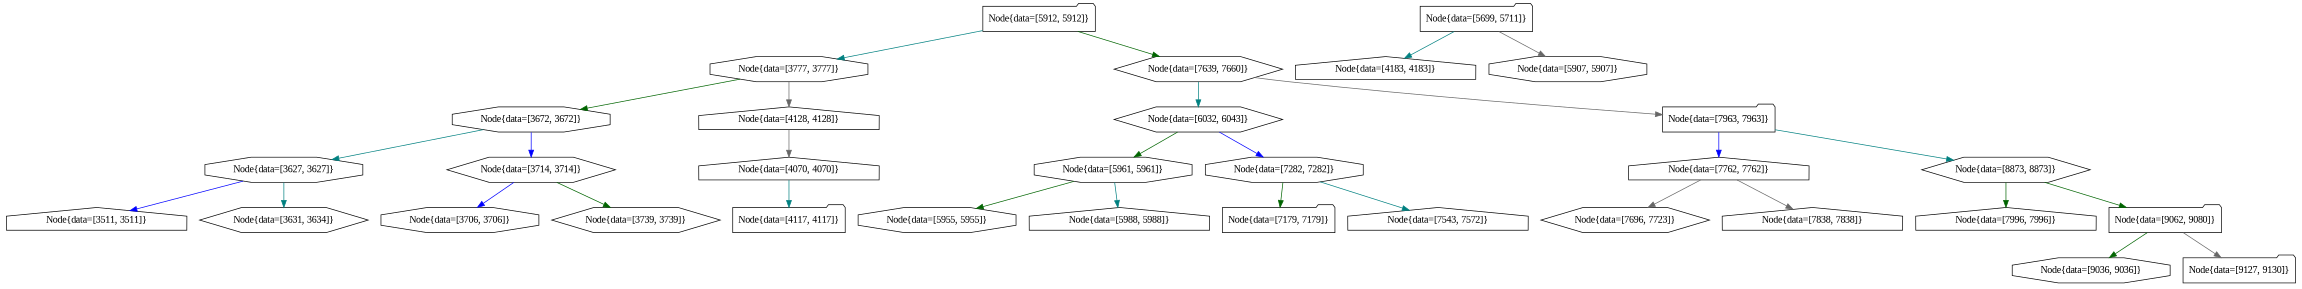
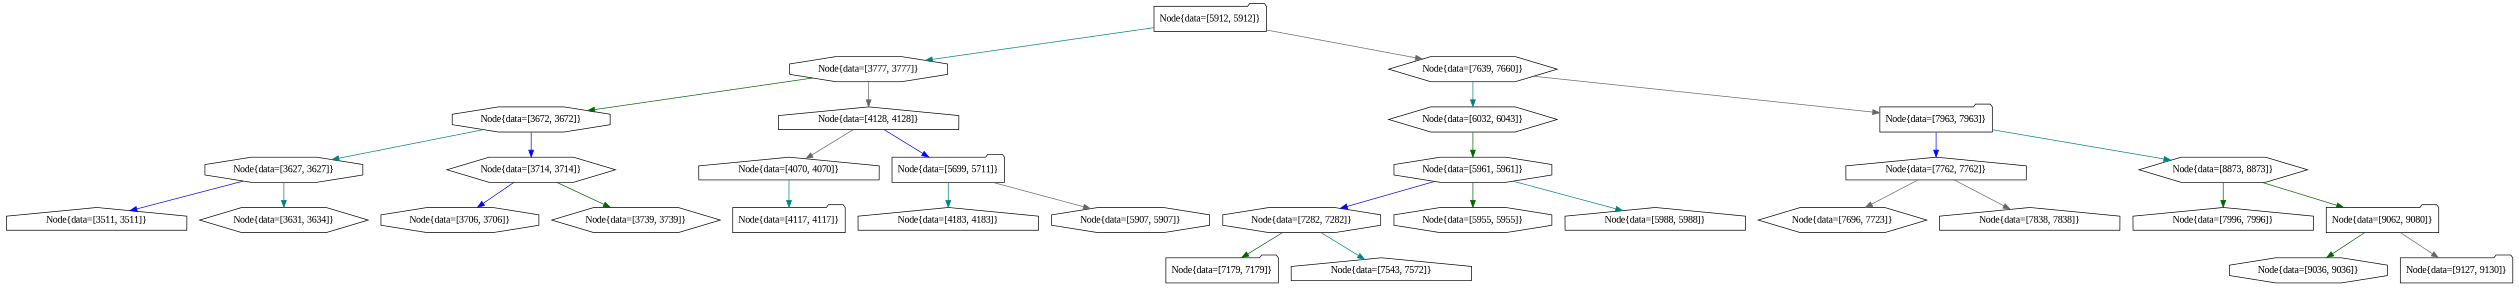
(1115, 43) -> (1341, 44)
none -> (903, 142)
(1238, 143) -> (1391, 194)
